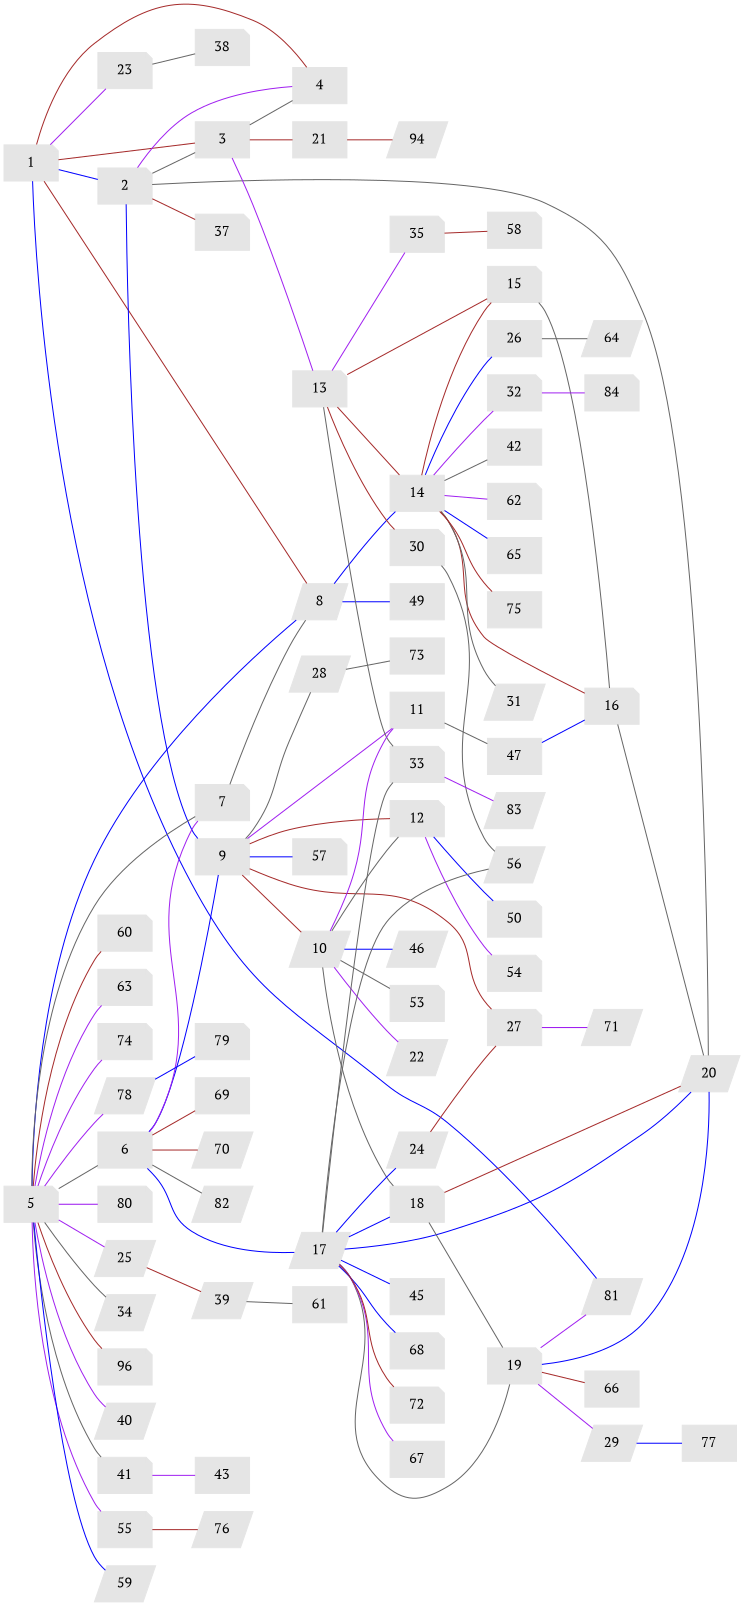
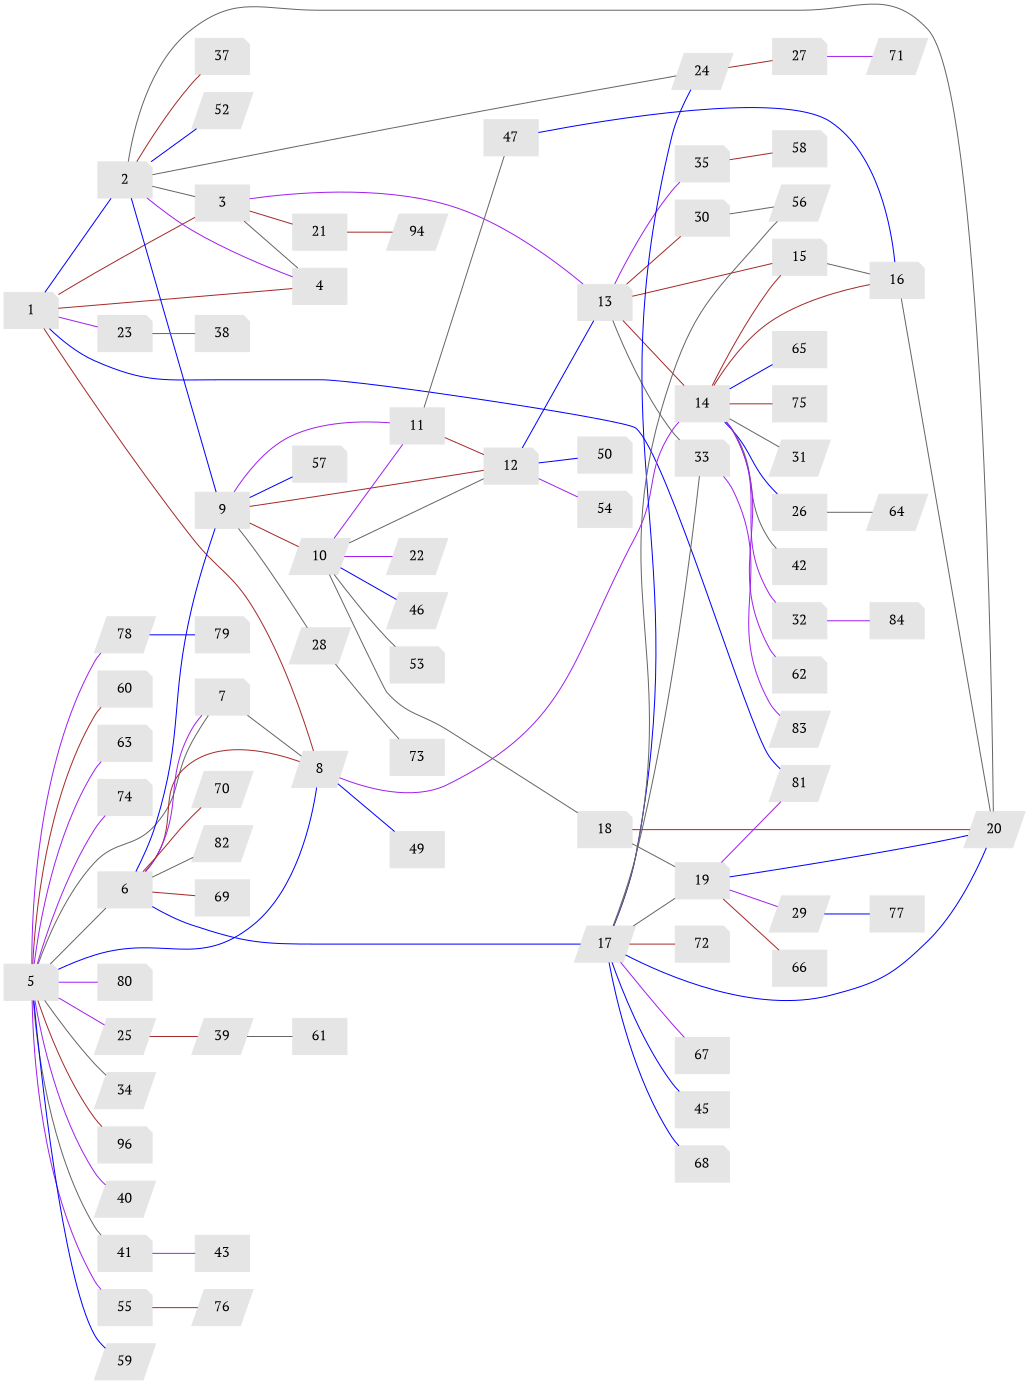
none -> (222, 111)
none -> (414, 124)
none -> (558, 384)
none -> (464, 446)
(364, 547) -> (568, 675)
none -> (192, 762)
(400, 898) -> none
(369, 1227) -> none
